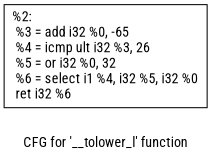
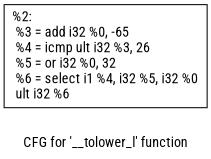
(42, 94) -> (41, 94)
